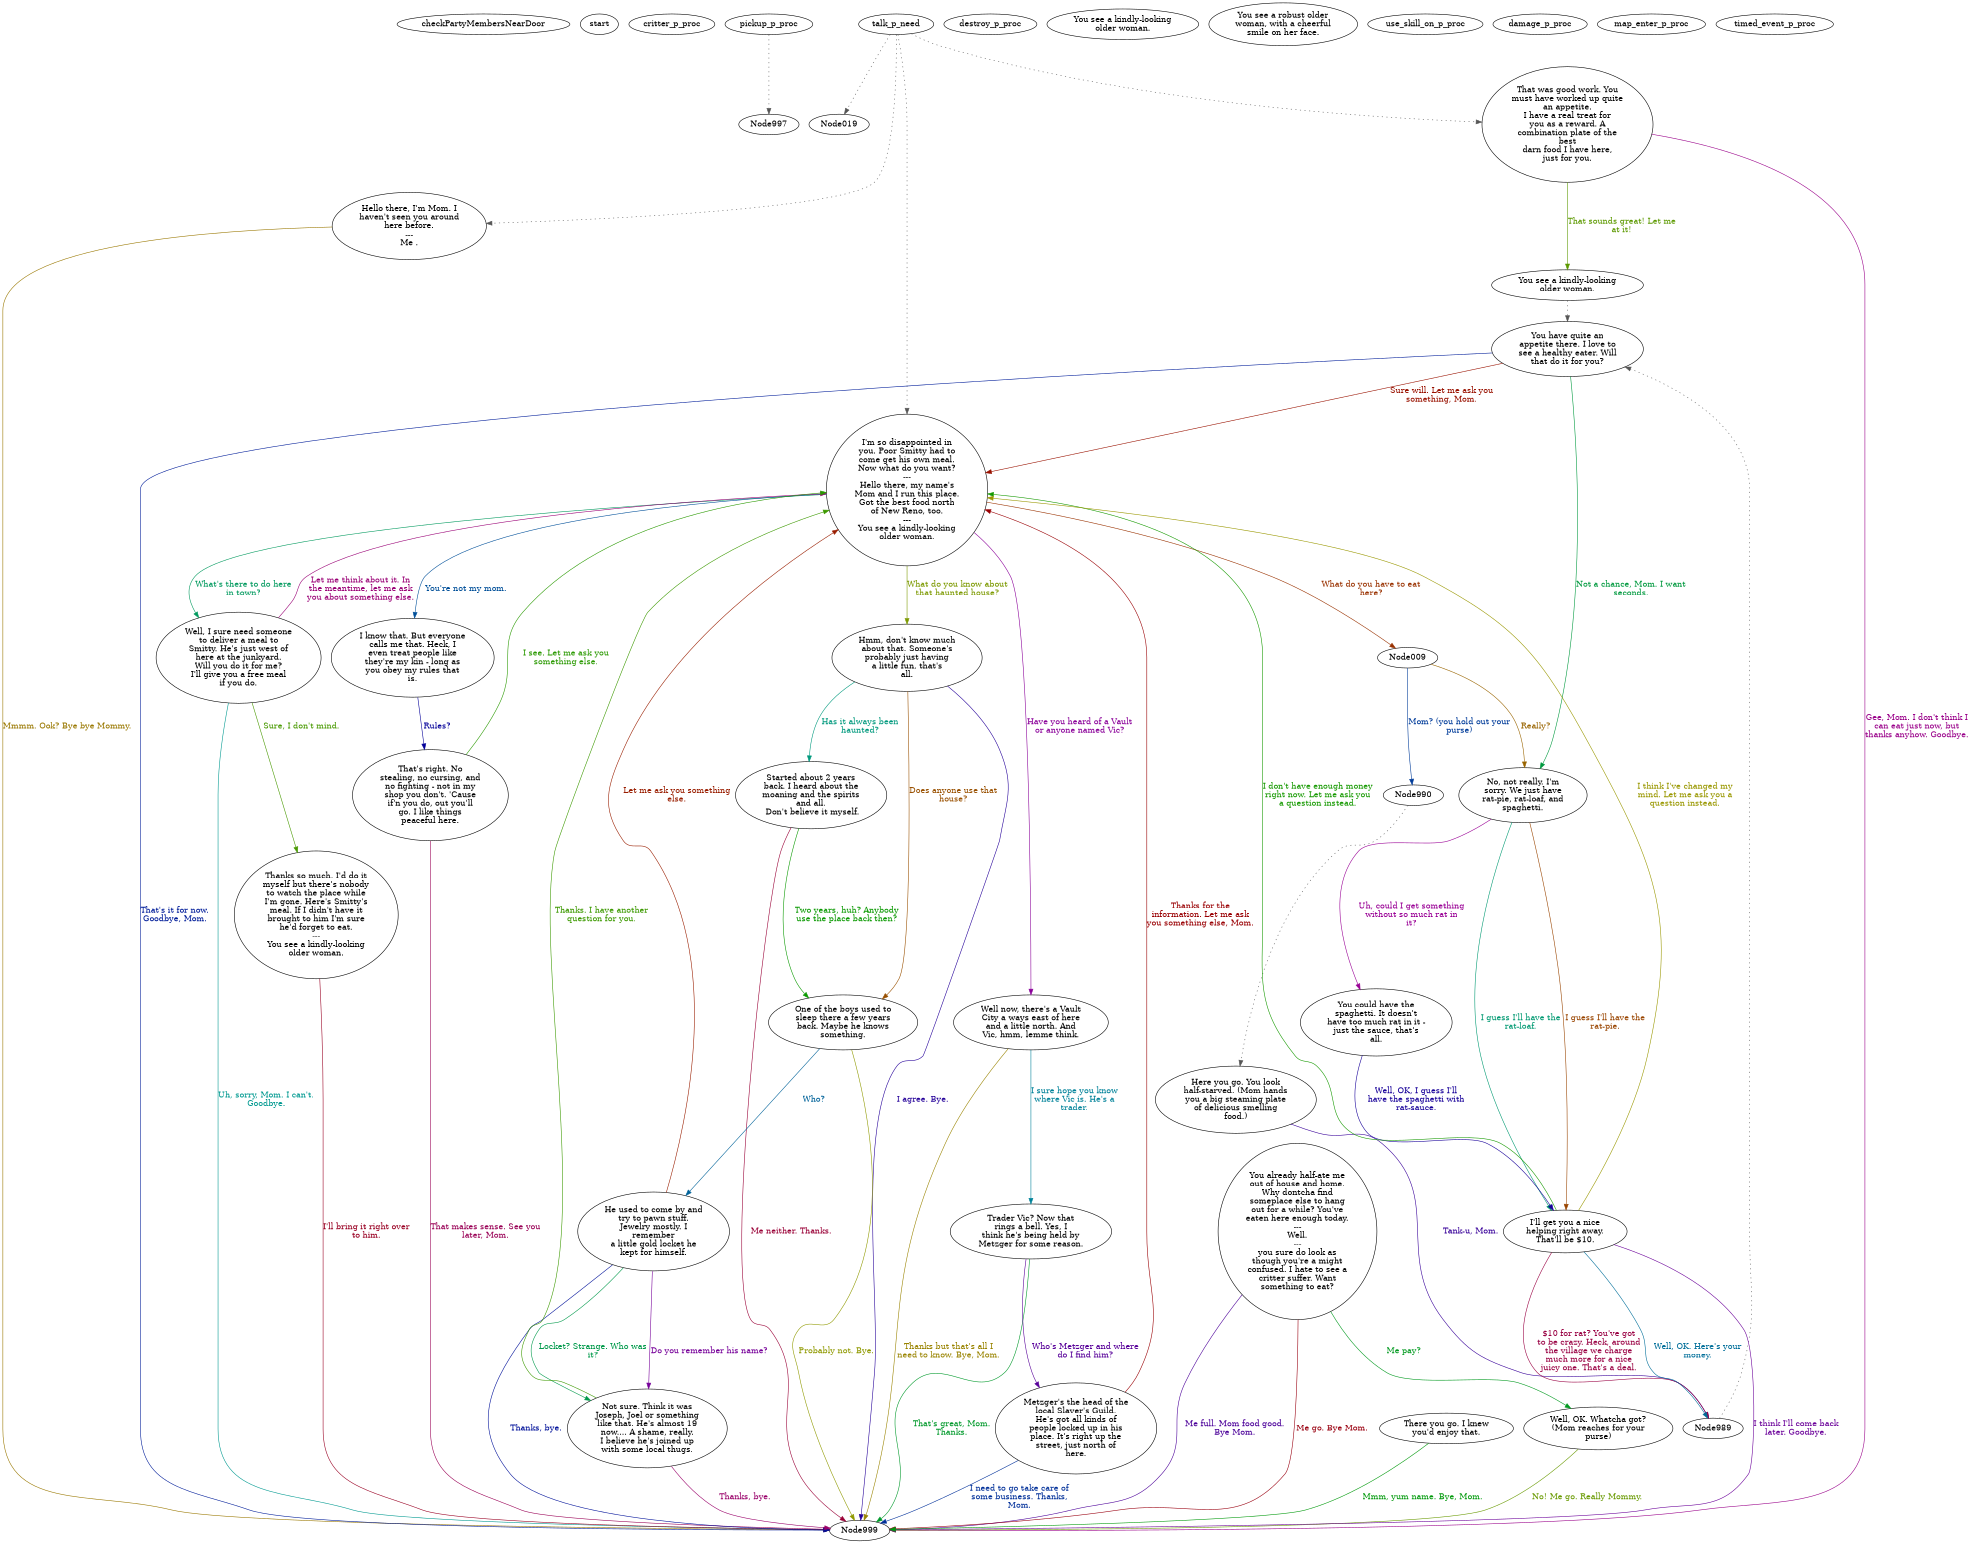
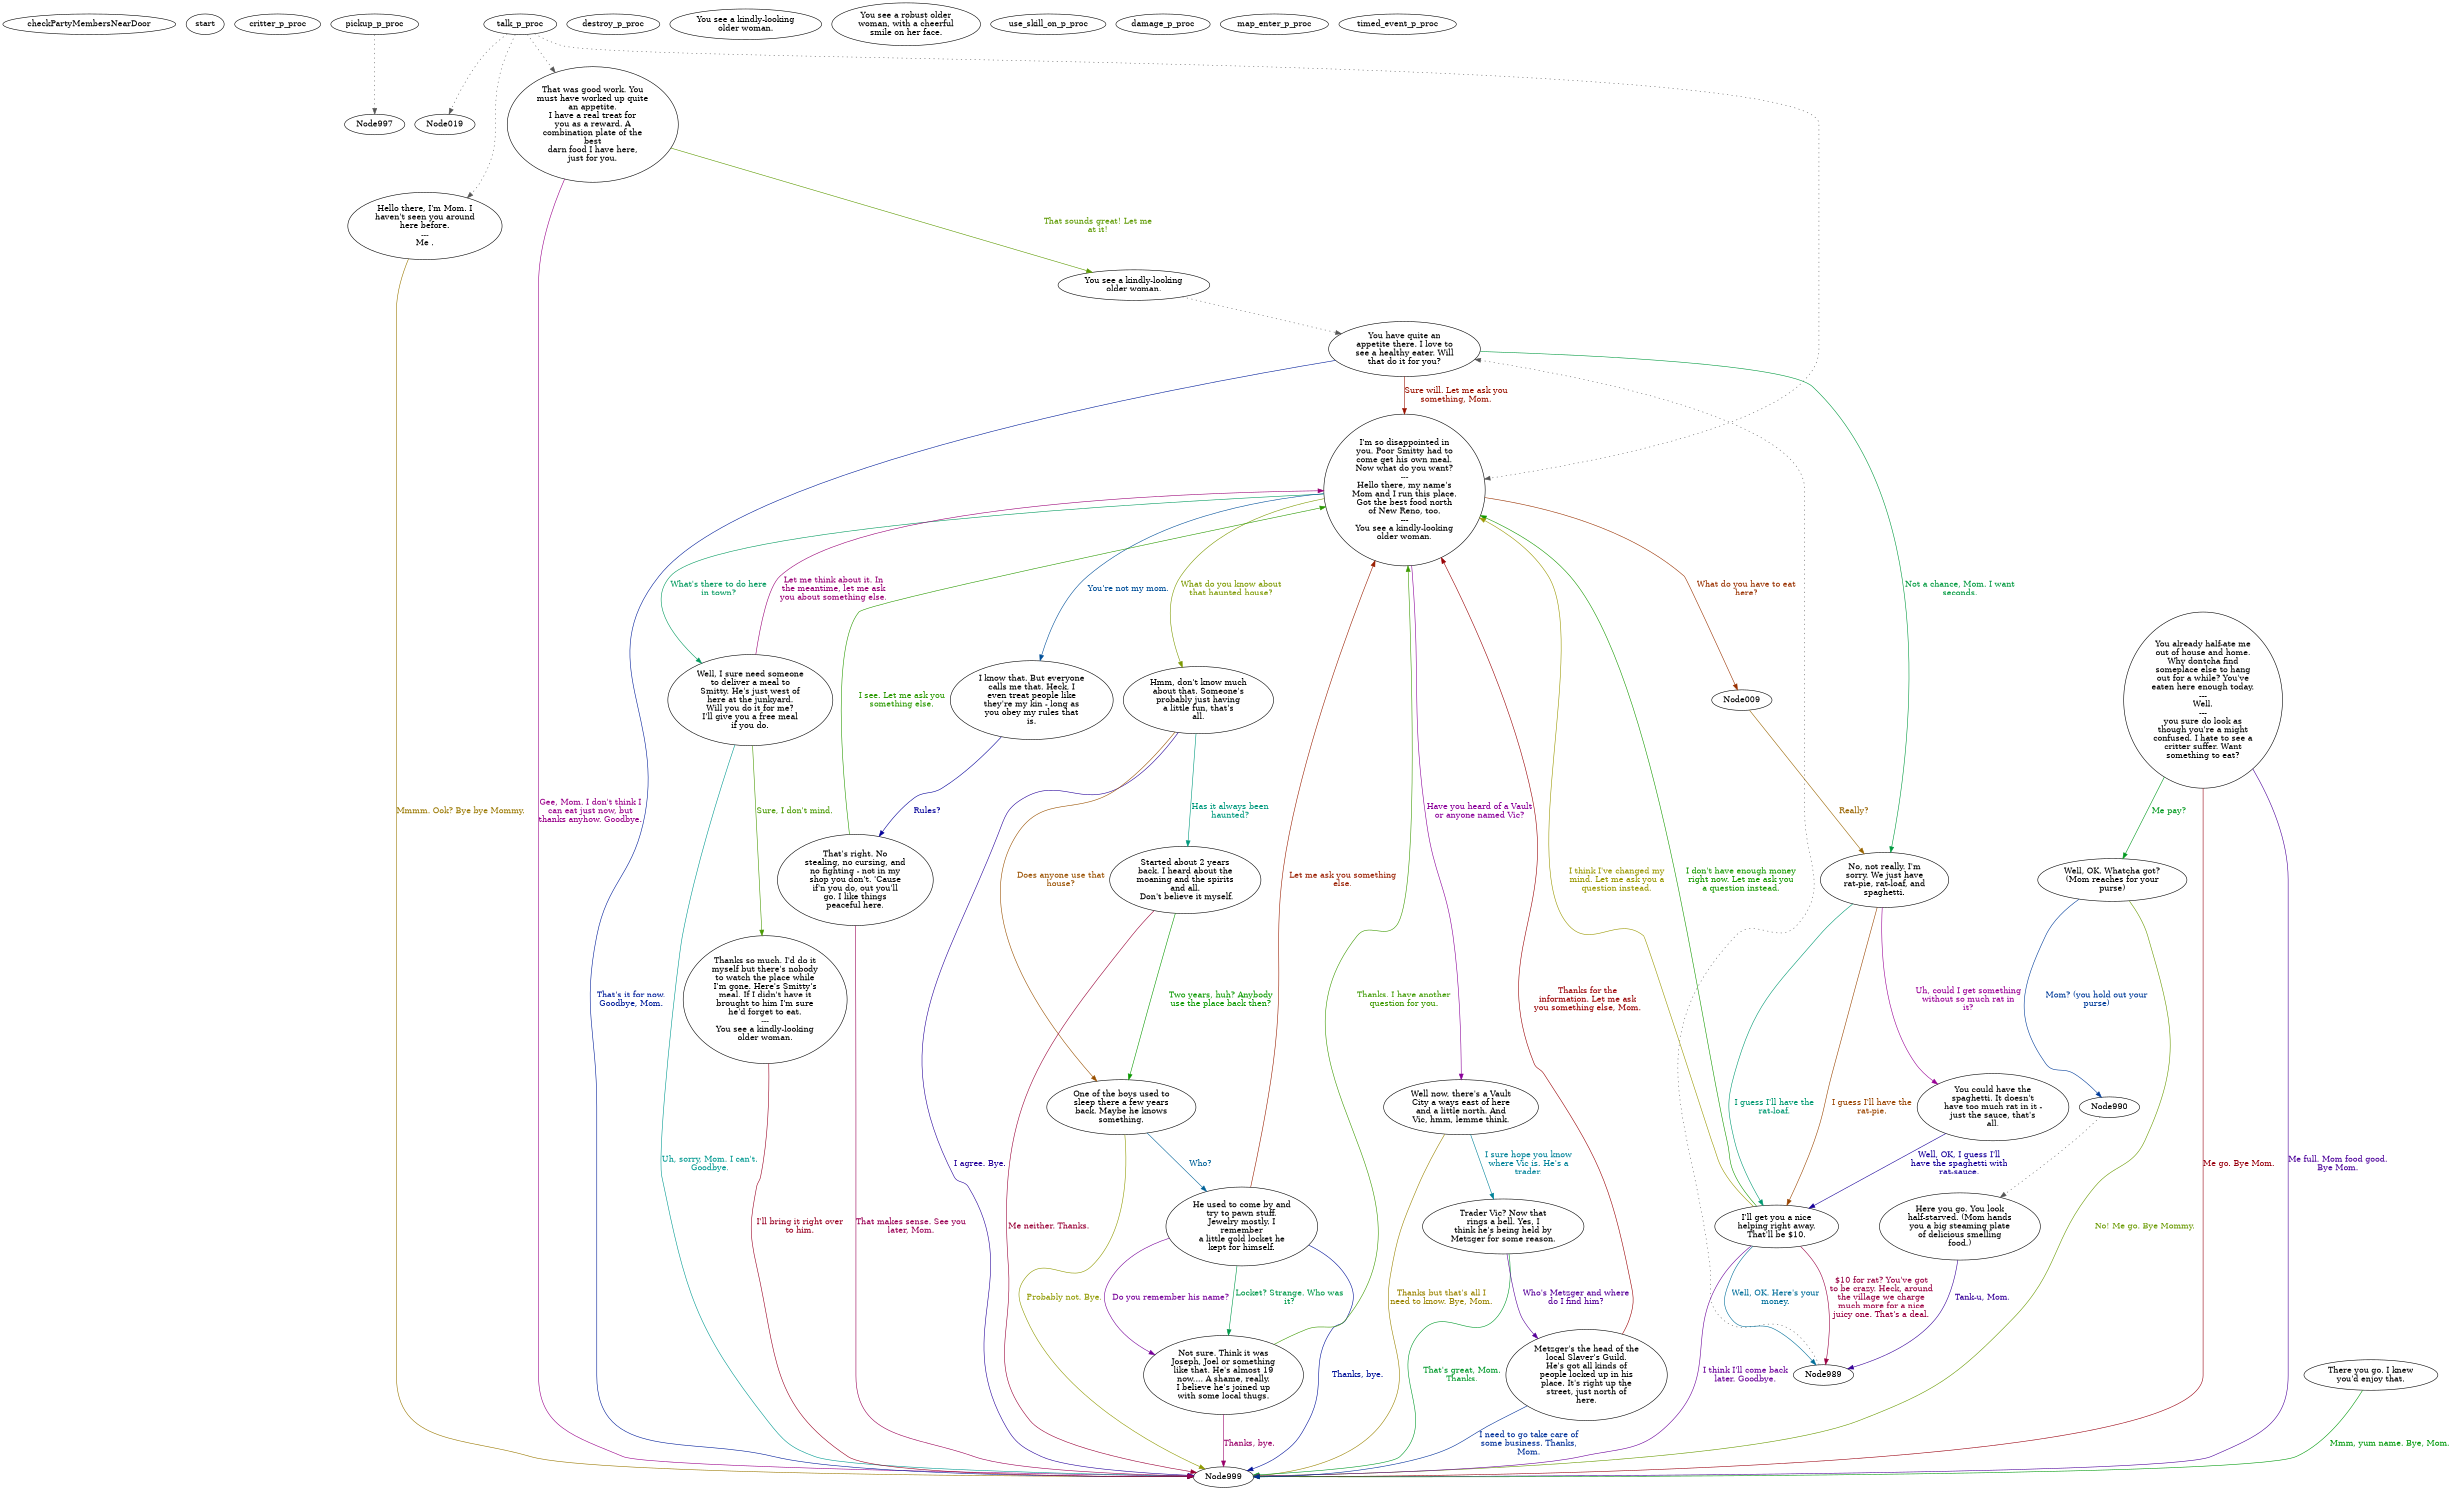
(896, 24) -> (520, 24)
(1408, 724) -> (2024, 1006)
(1587, 1497) -> (2145, 1226)
